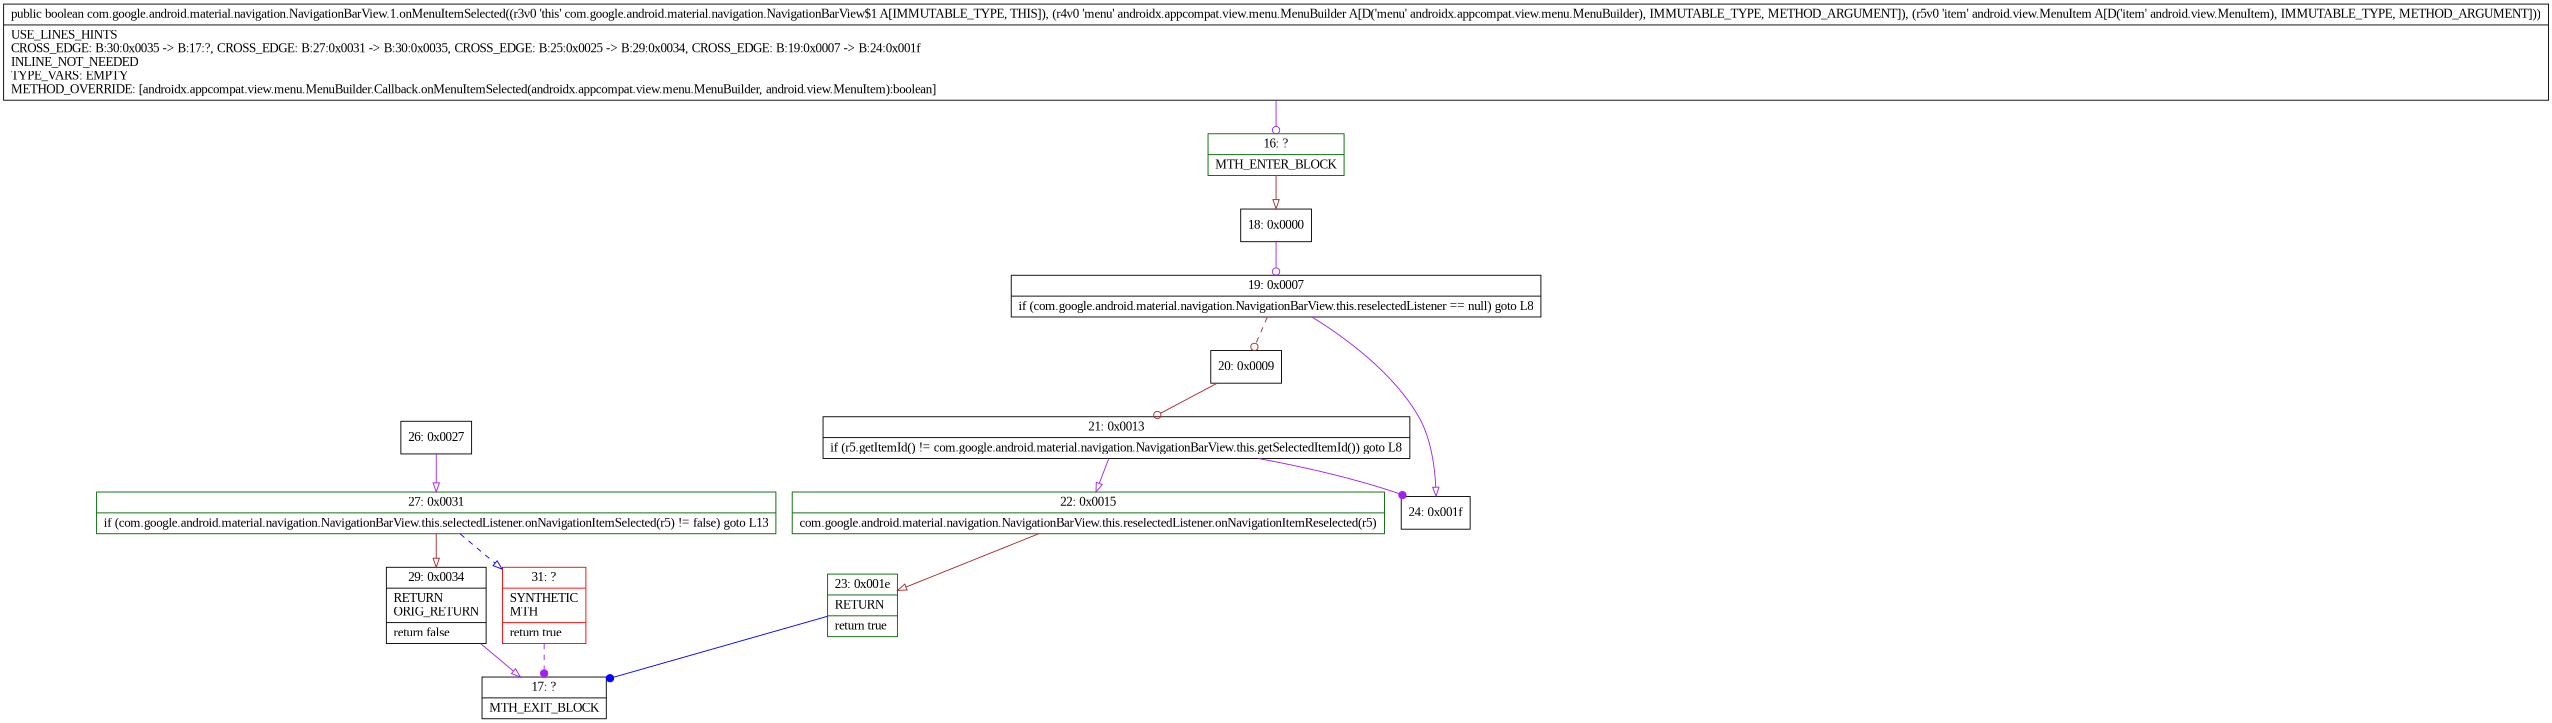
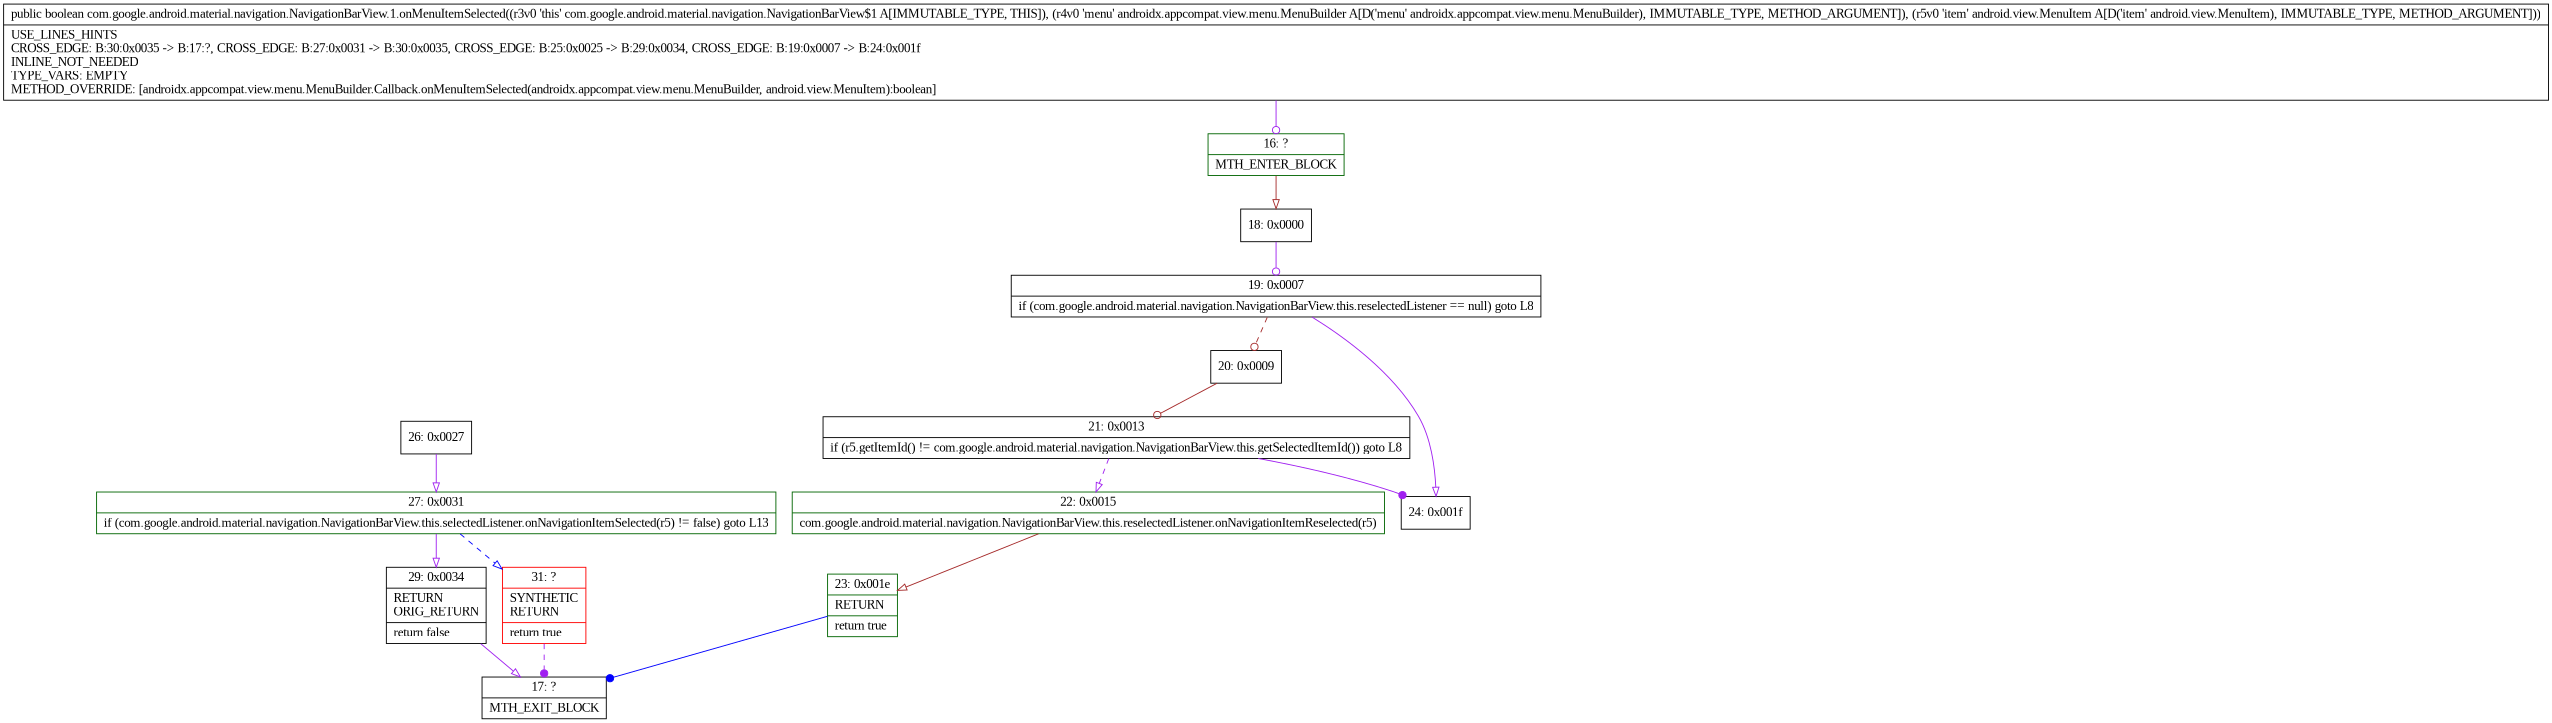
(1104, 471) -> (1104, 471)
(436, 546) -> (436, 546)
(524, 612) -> (535, 612)
